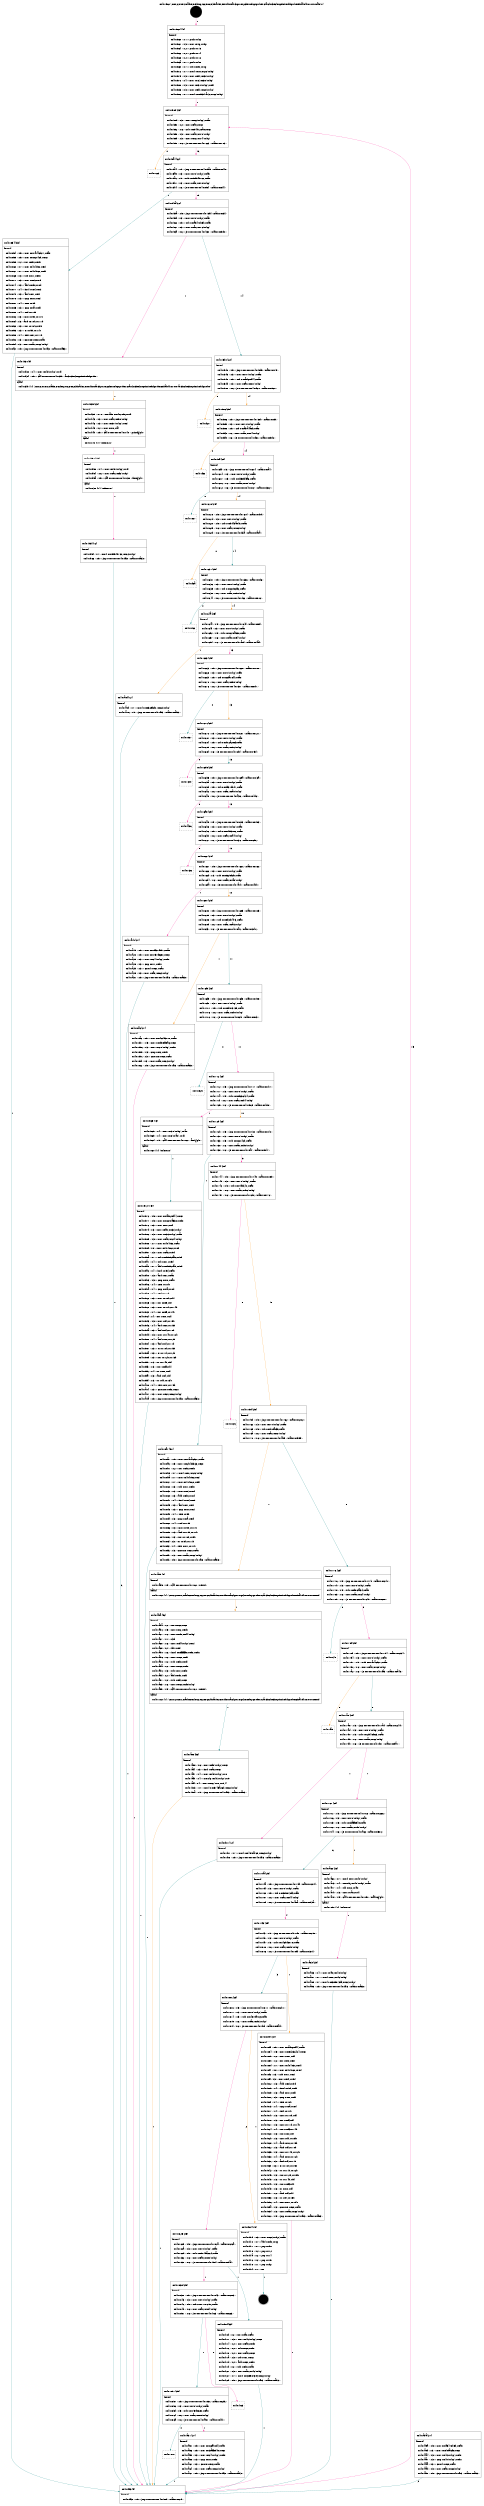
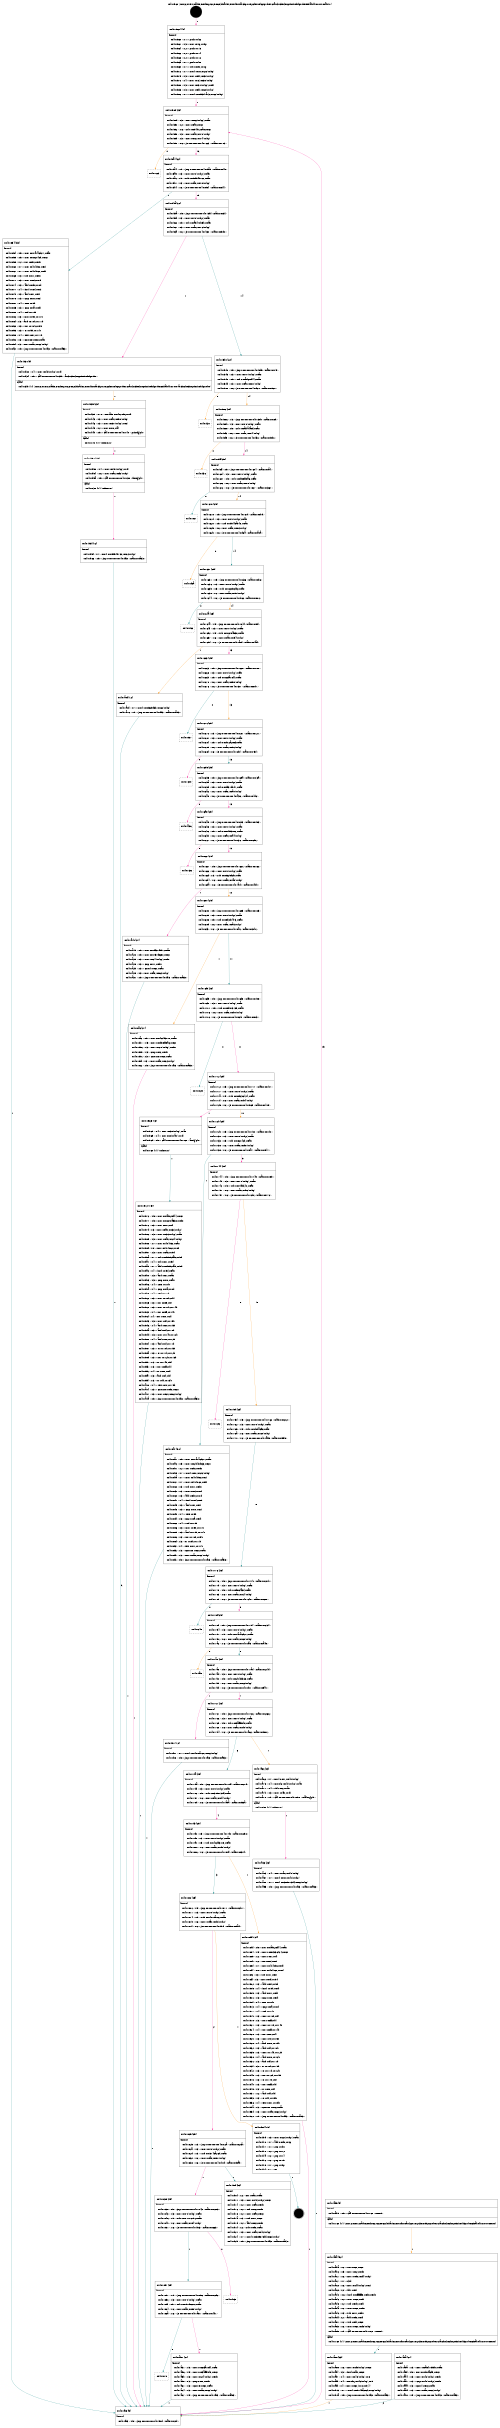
(254, 1506) -> none
(255, 2463) -> none
